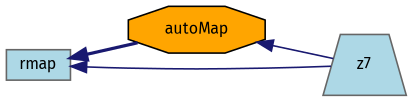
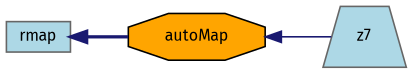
(209, 69) -> none
